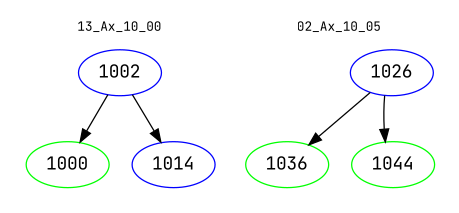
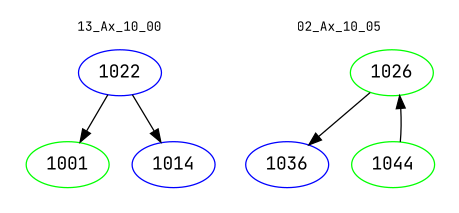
(120, 73) -> (120, 73)
(392, 73) -> (392, 73)
(384, 112) -> (401, 125)
(68, 165) -> (68, 165)
(287, 165) -> (287, 165)
